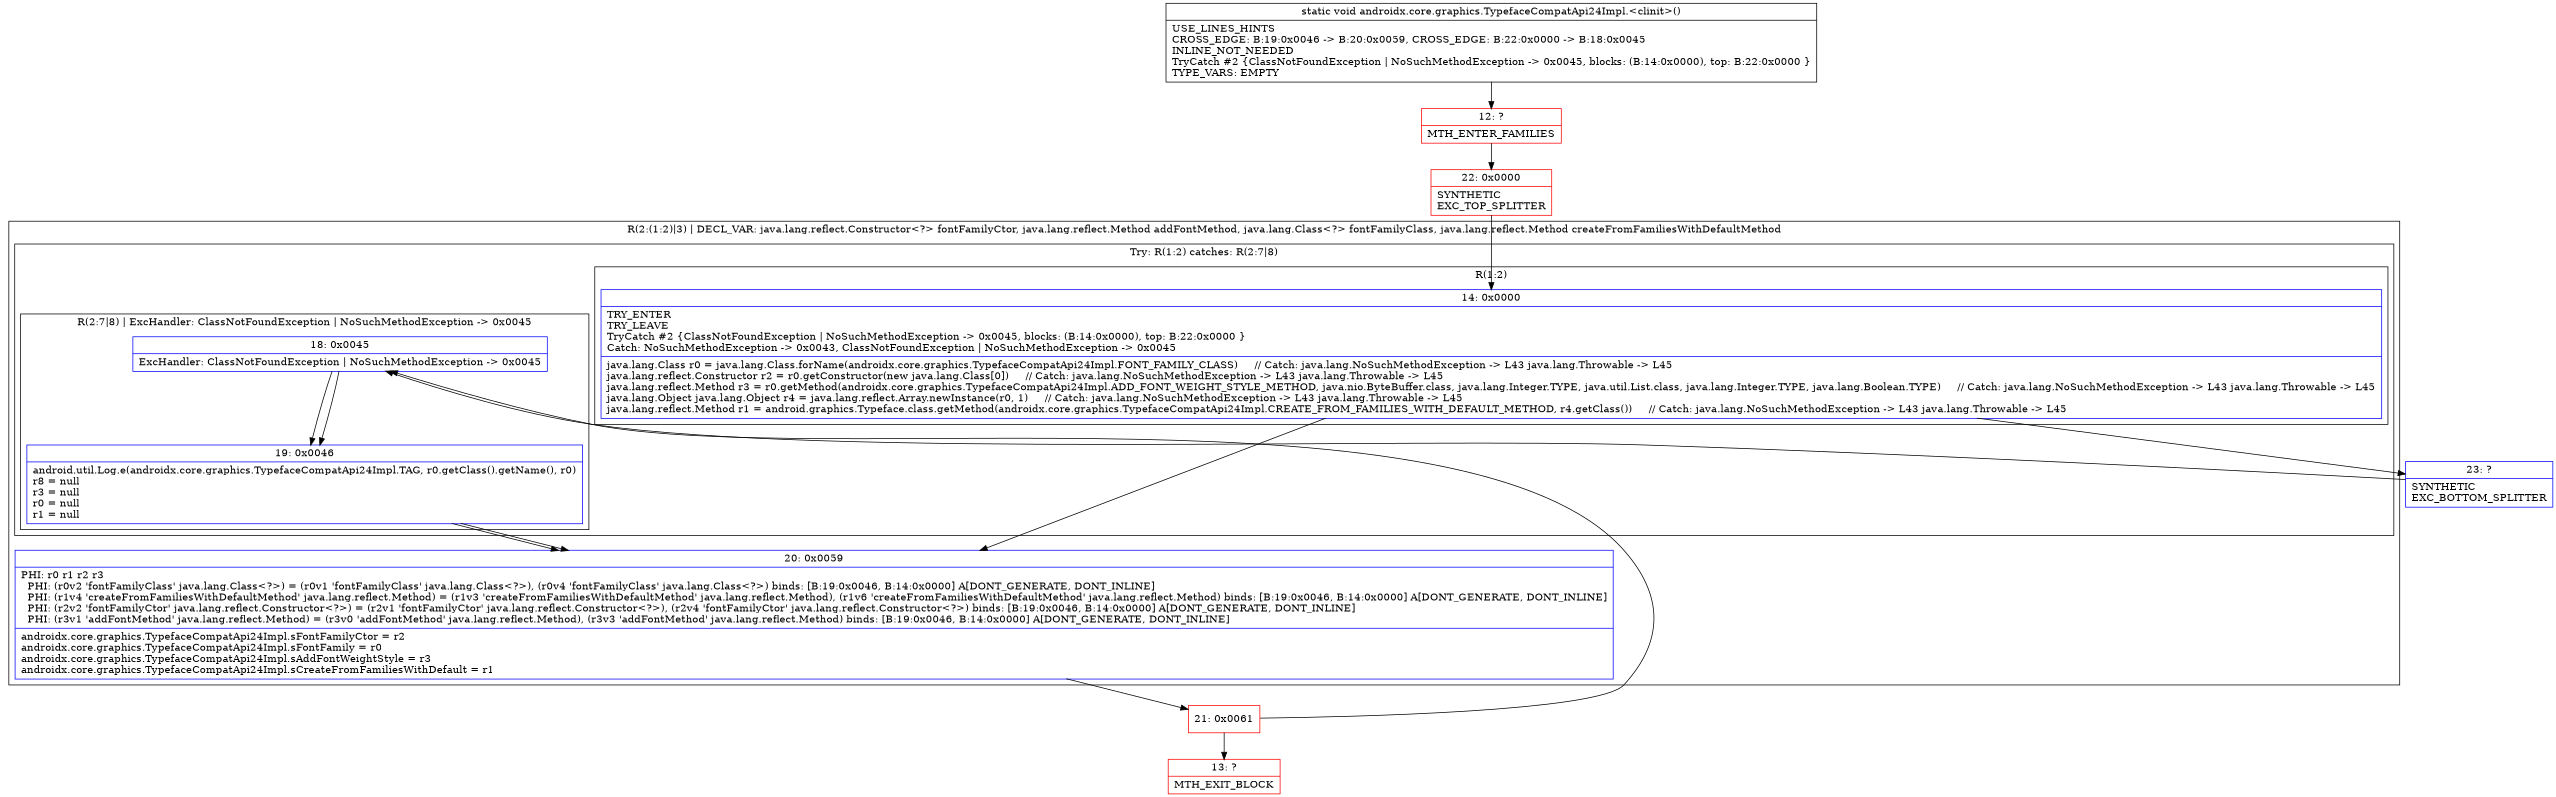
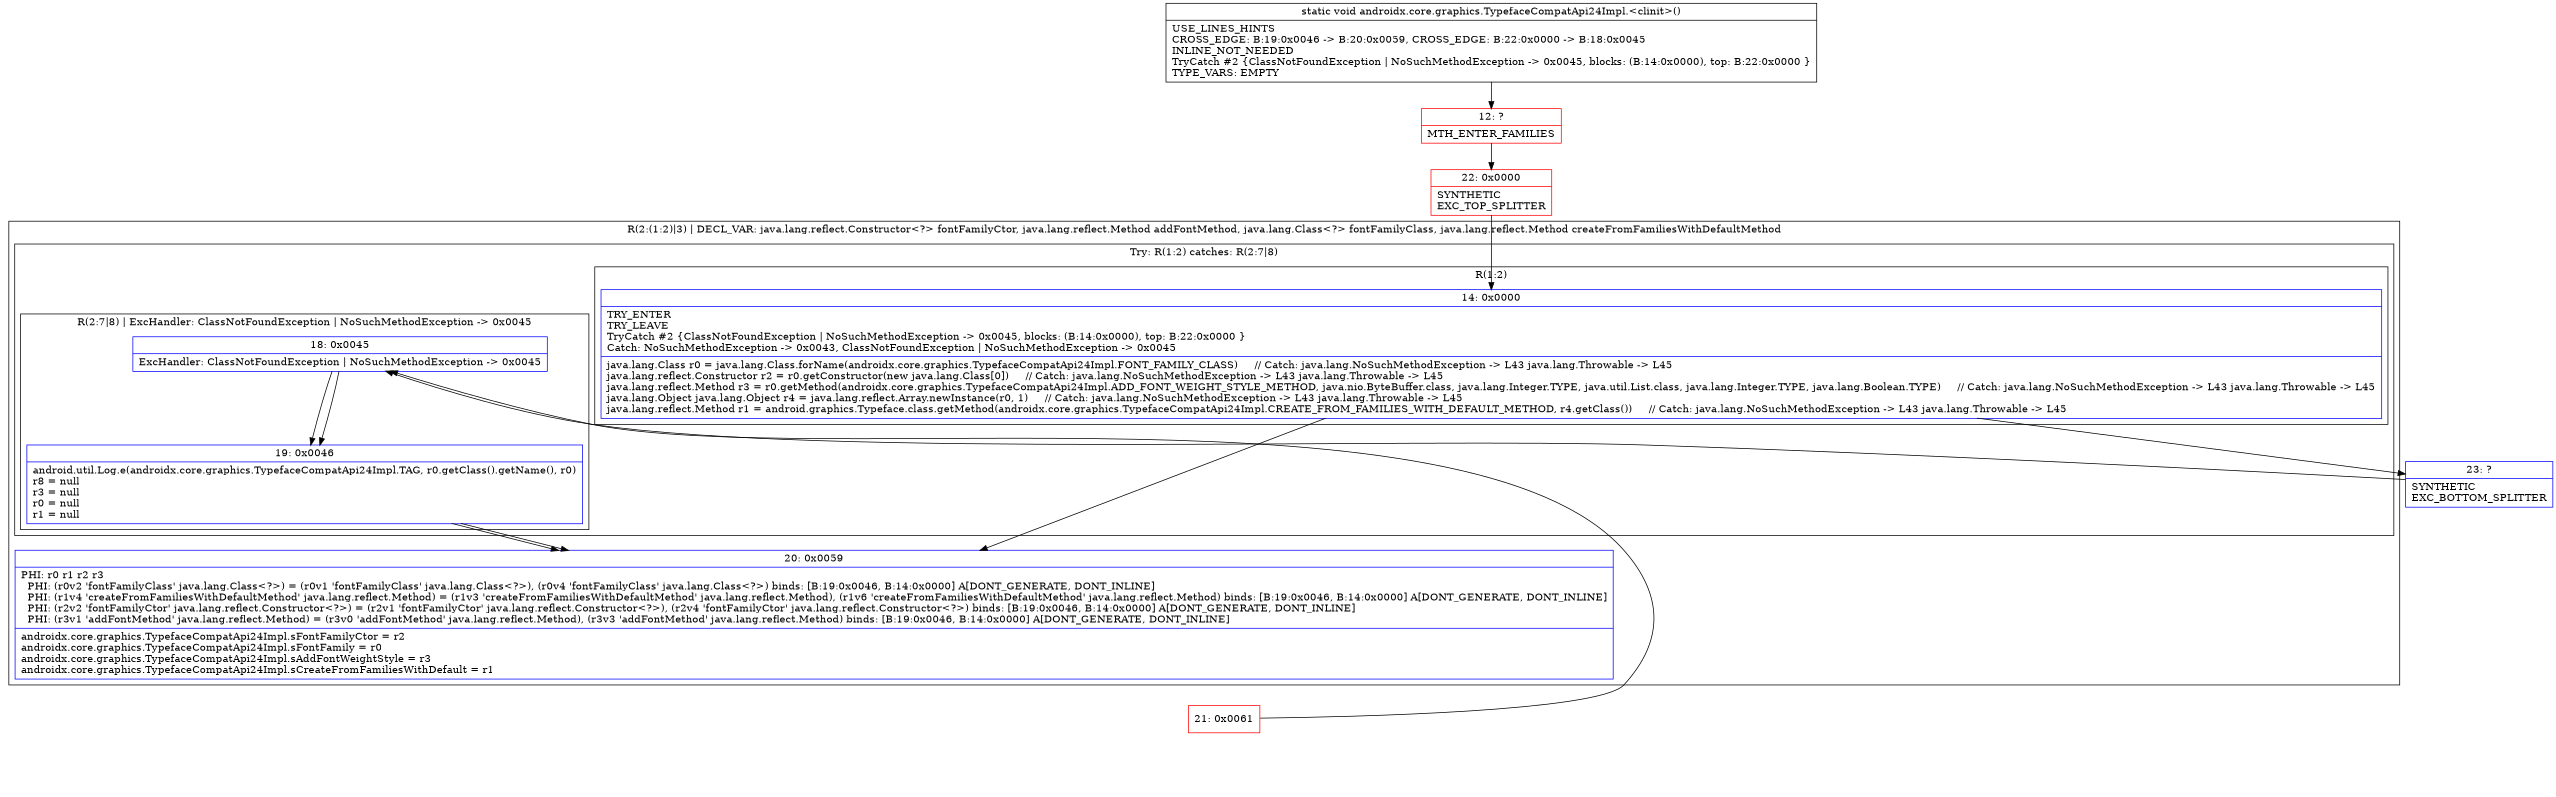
(1124, 693) -> none
(1224, 777) -> none
